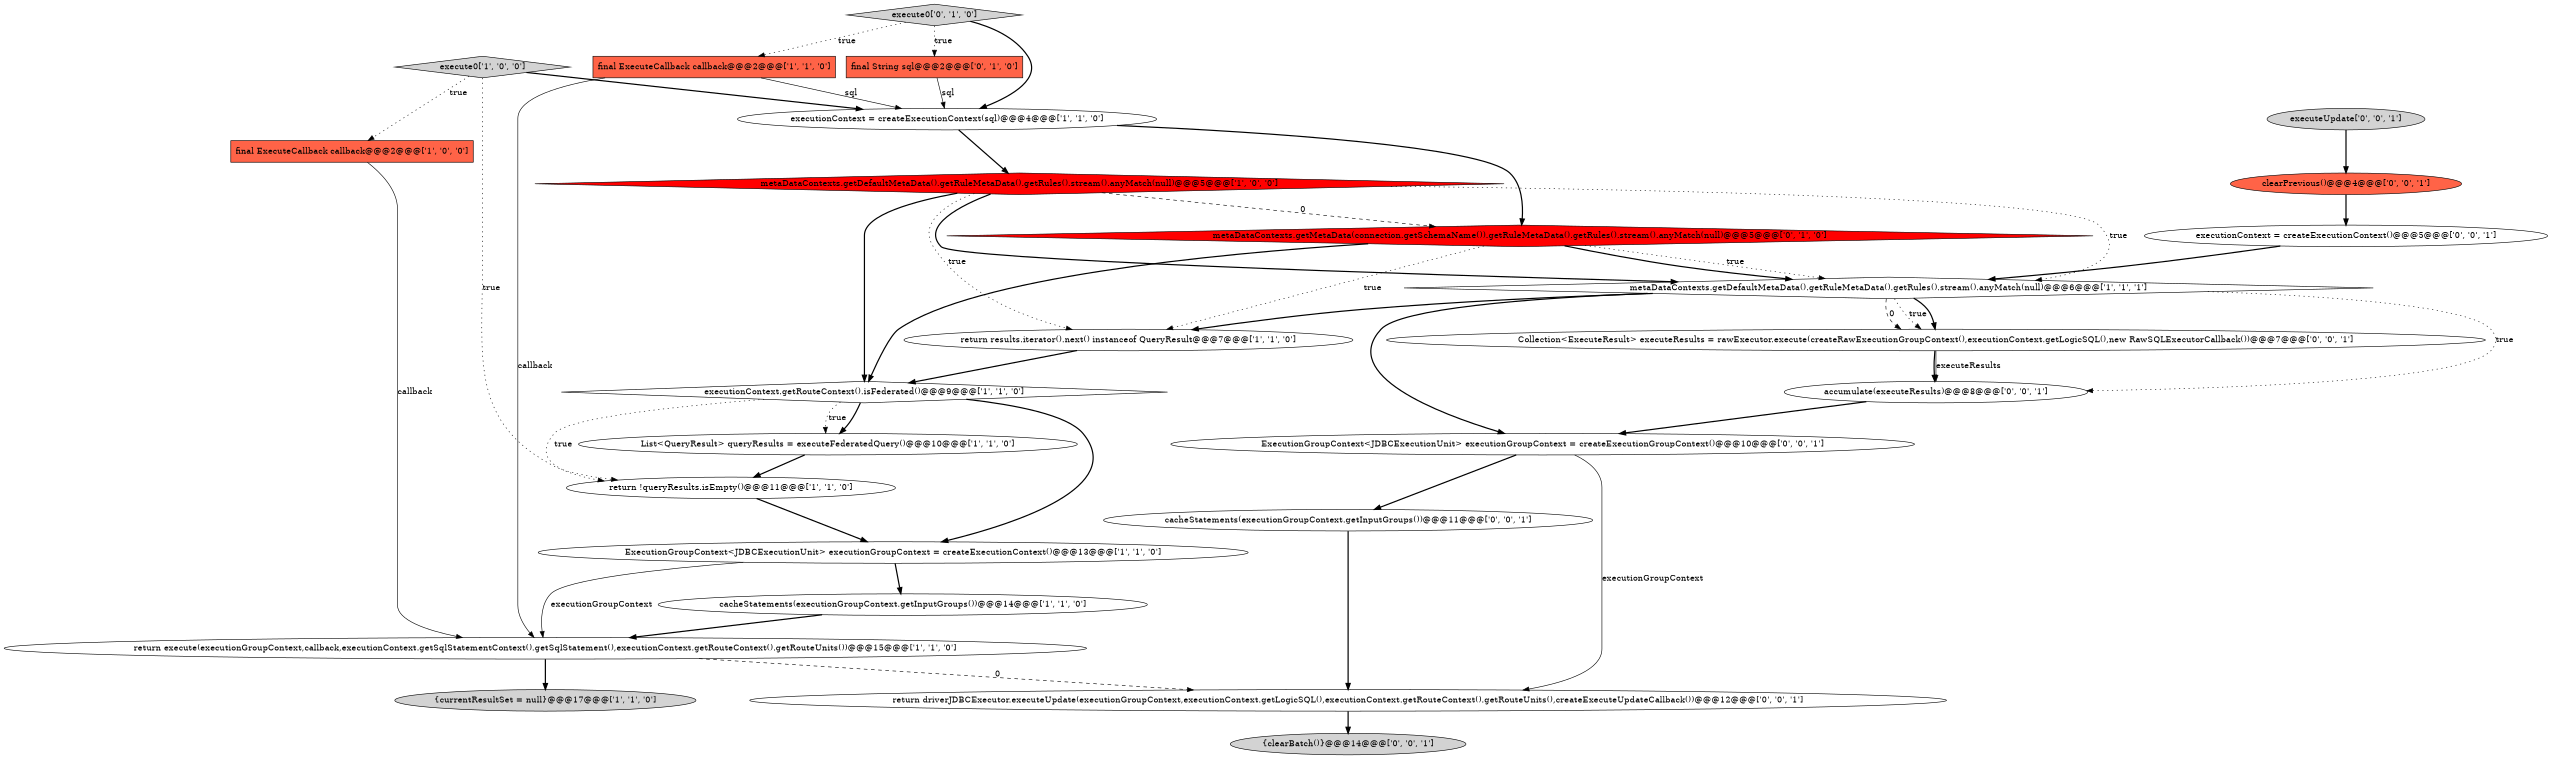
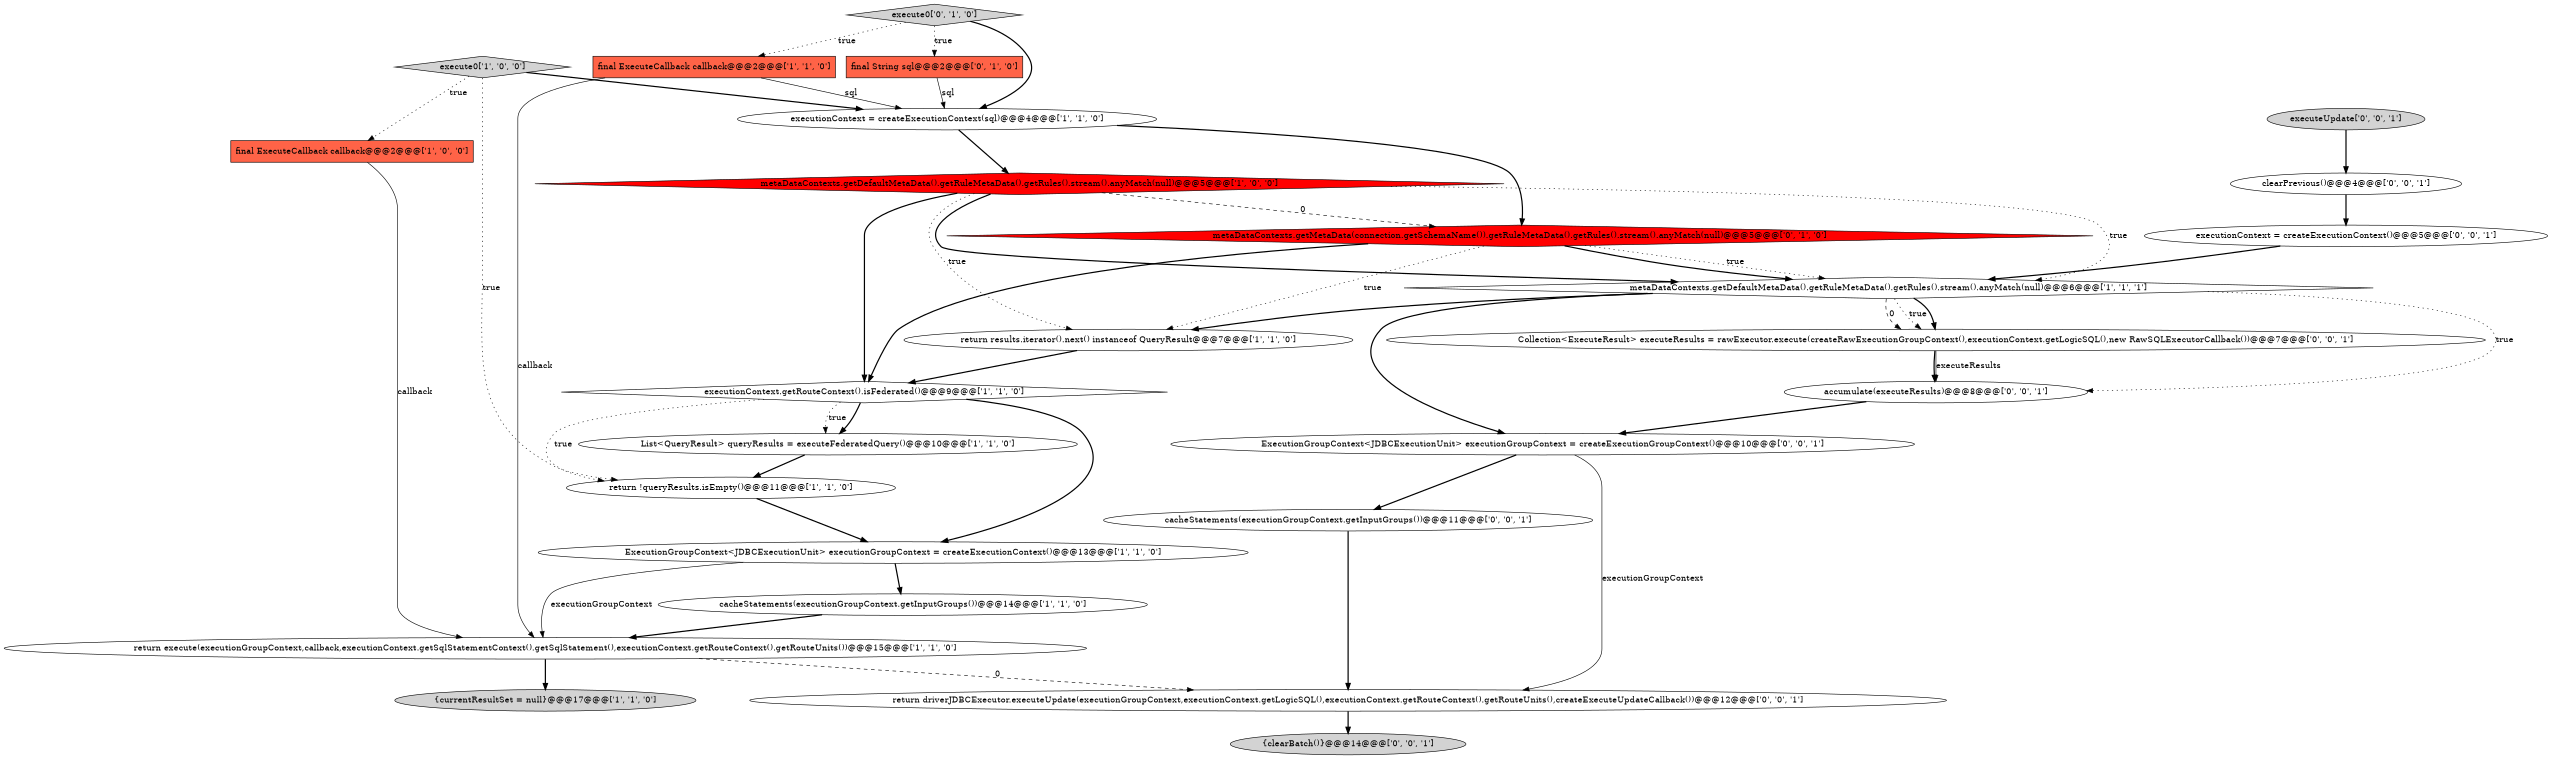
(2346, 184) -> (2346, 184)
